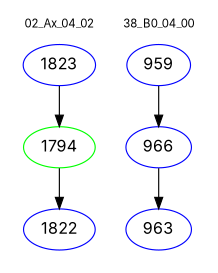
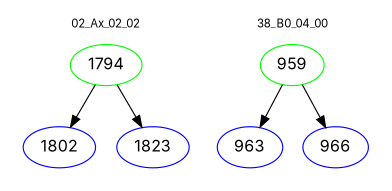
(59, 25) -> (106, 25)
(159, 65) -> (292, 65)
(59, 101) -> (127, 101)
(159, 183) -> (274, 101)
(59, 229) -> (59, 147)
